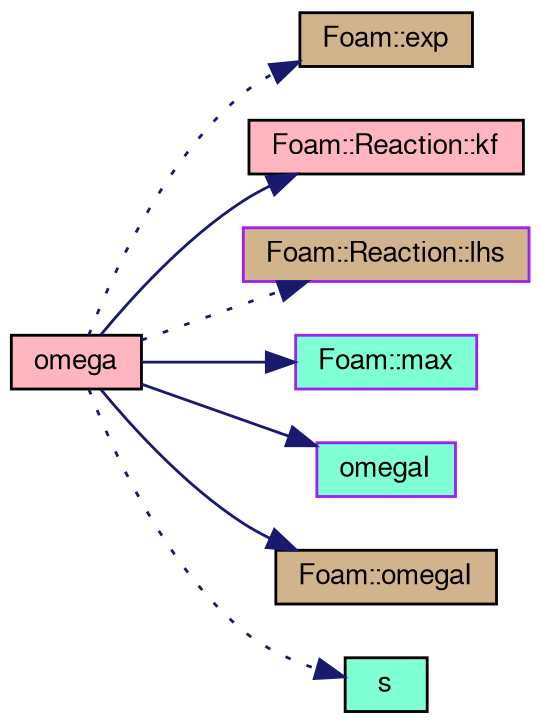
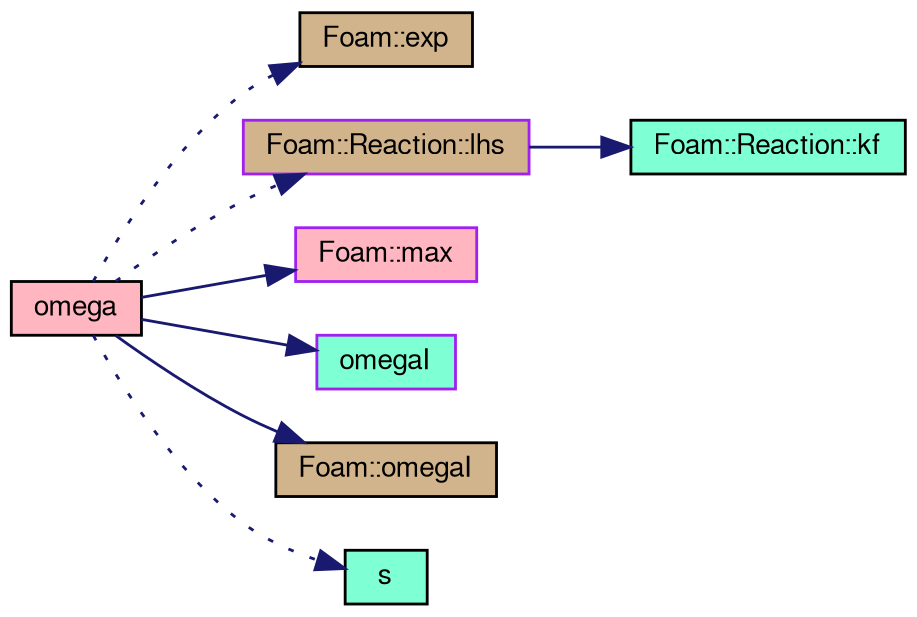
(386, 147) -> (768, 147)
(178, 252) -> (565, 147)
(386, 362) -> (386, 255)
